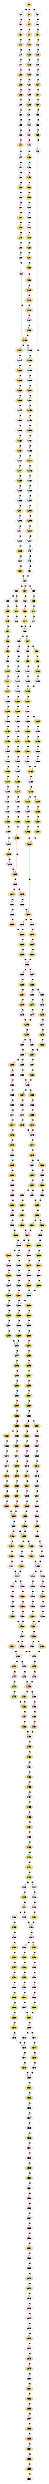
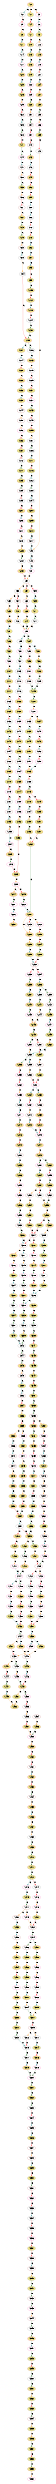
(17, 929) -> (23, 924)
(24, 1711) -> none
